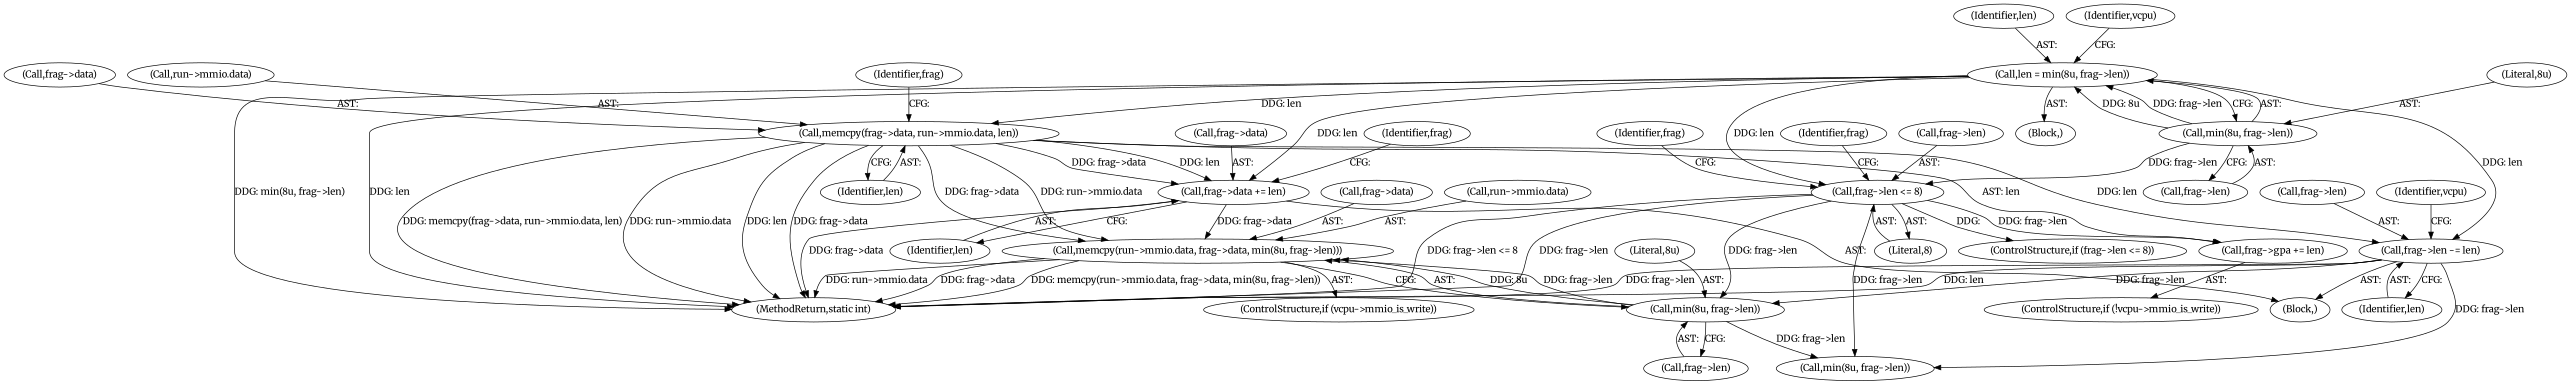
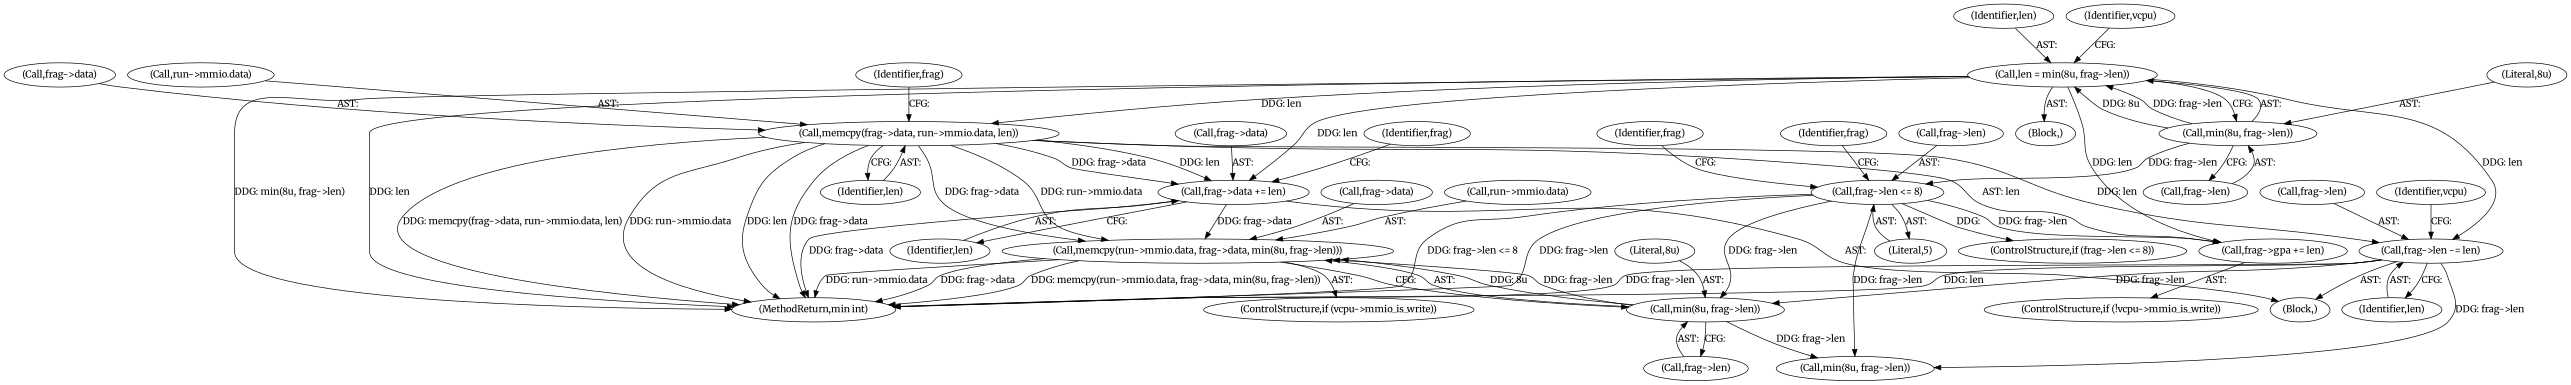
(1785, 96) -> (2111, 191)
(1911, 251) -> (1911, 251)
(814, 310) -> (814, 310)
